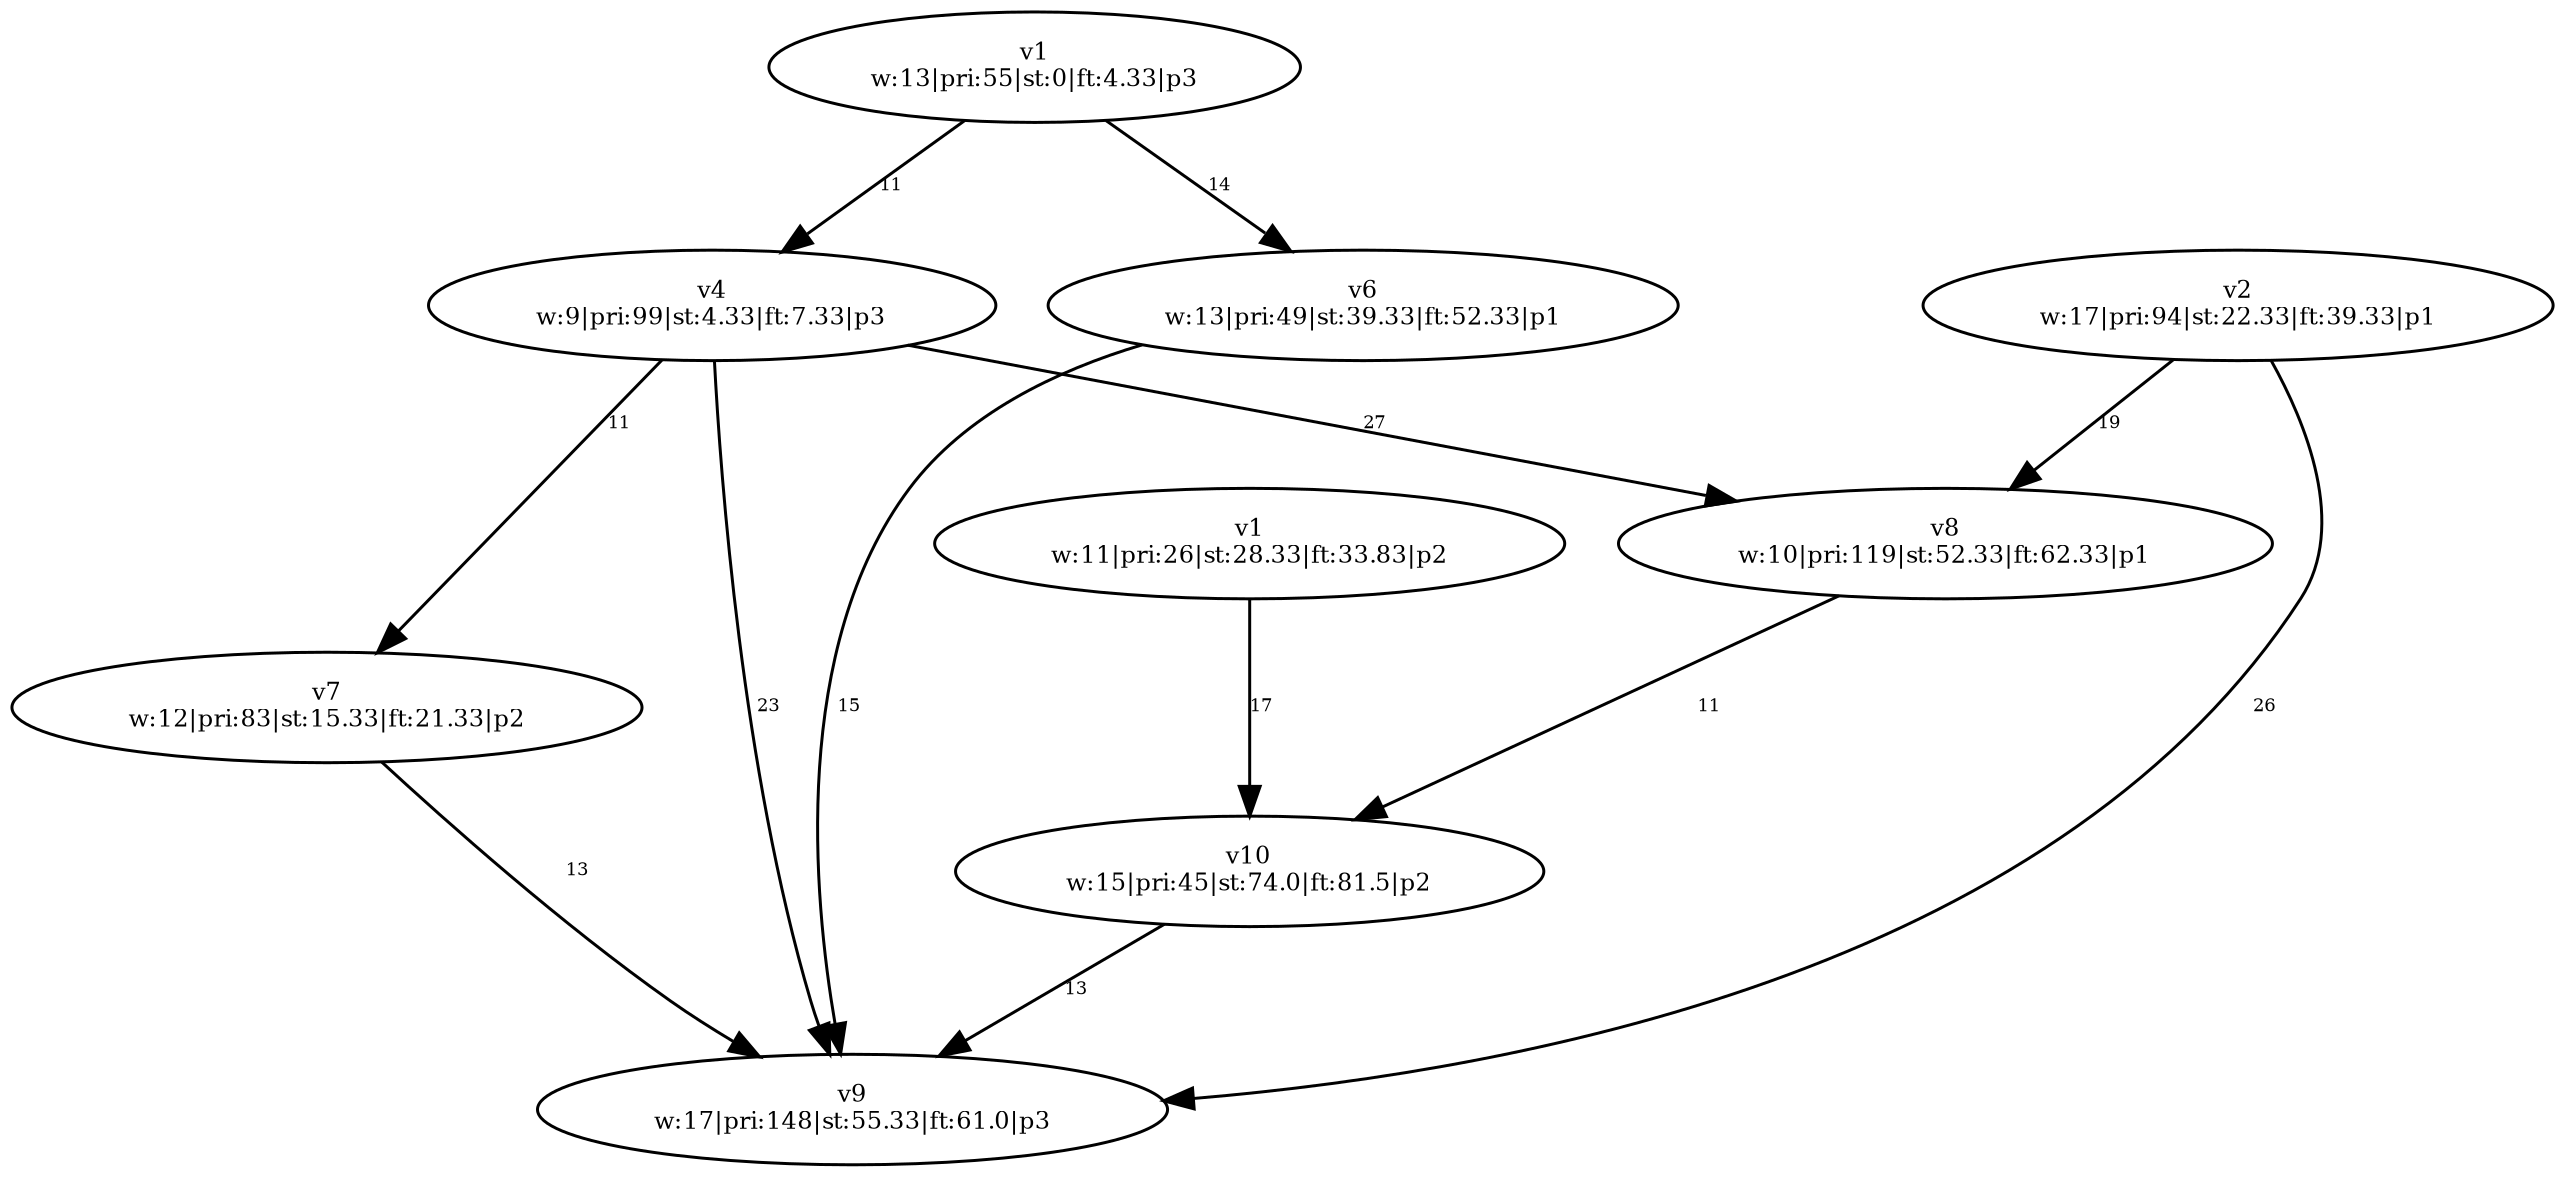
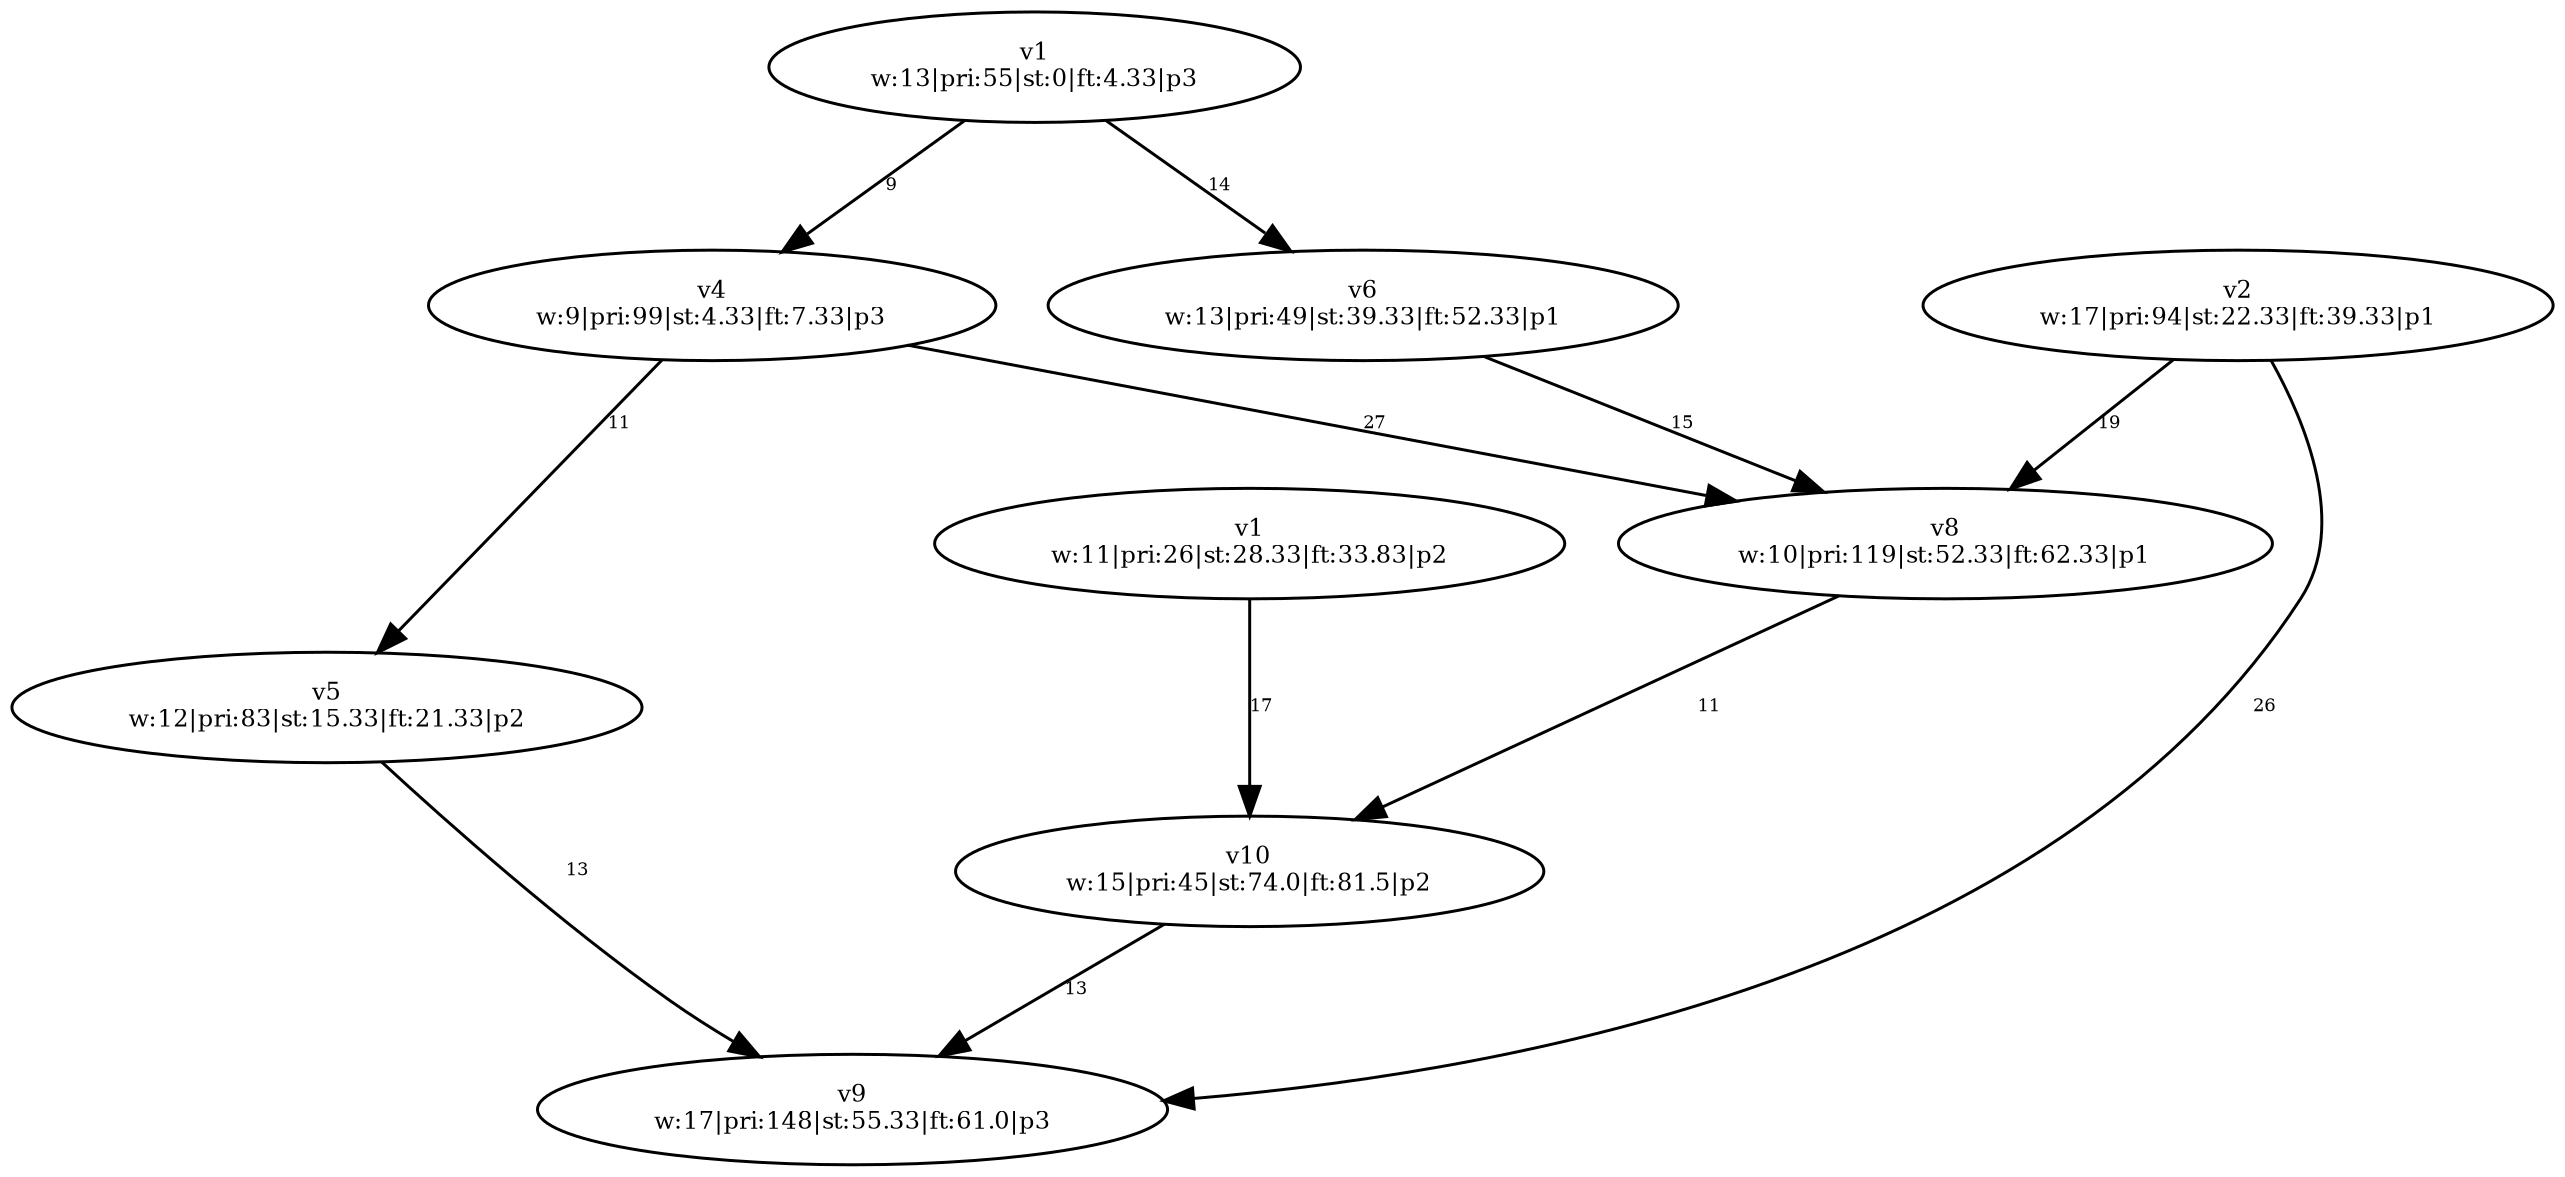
(891, 186) -> (891, 186)
(848, 612) -> (1640, 419)
(747, 697) -> none
(327, 707) -> (327, 707)
